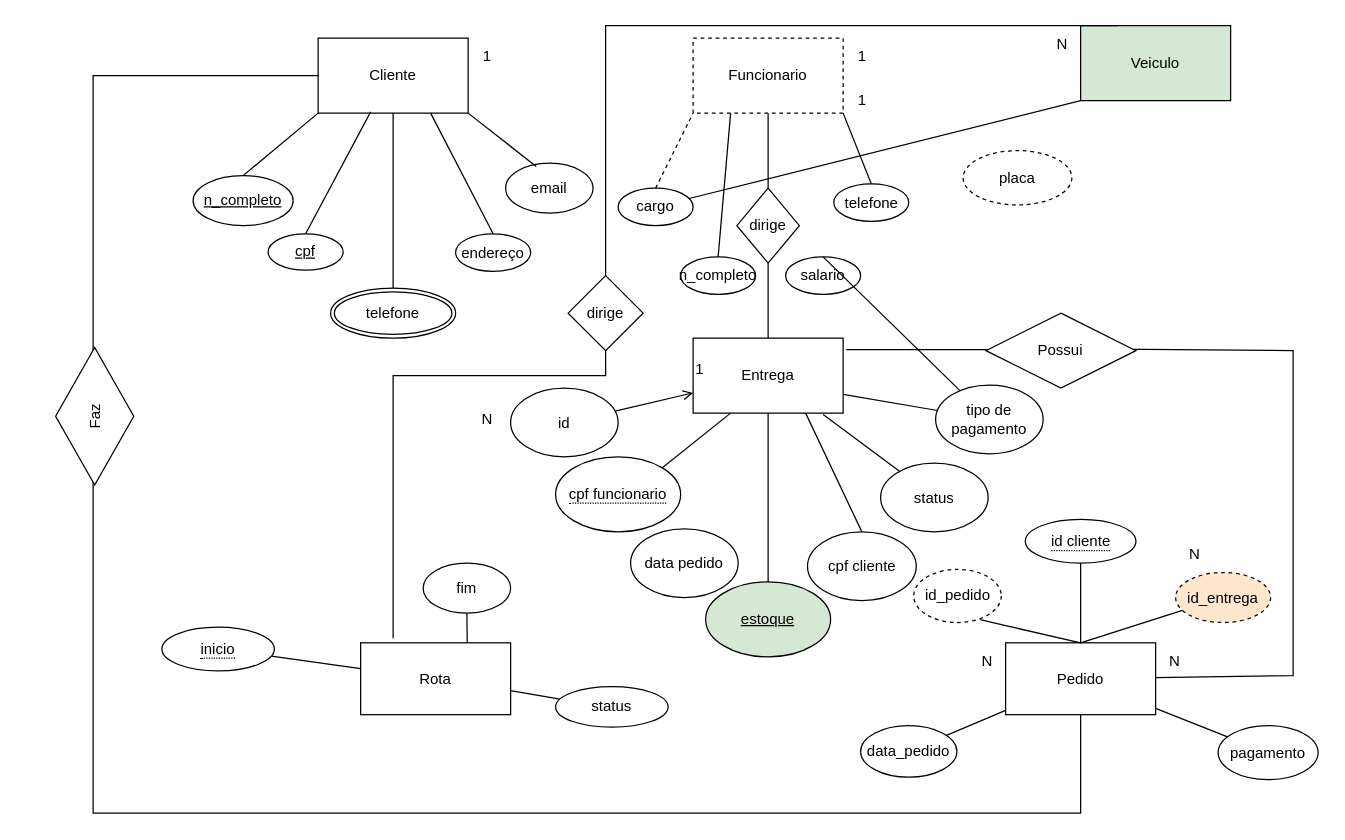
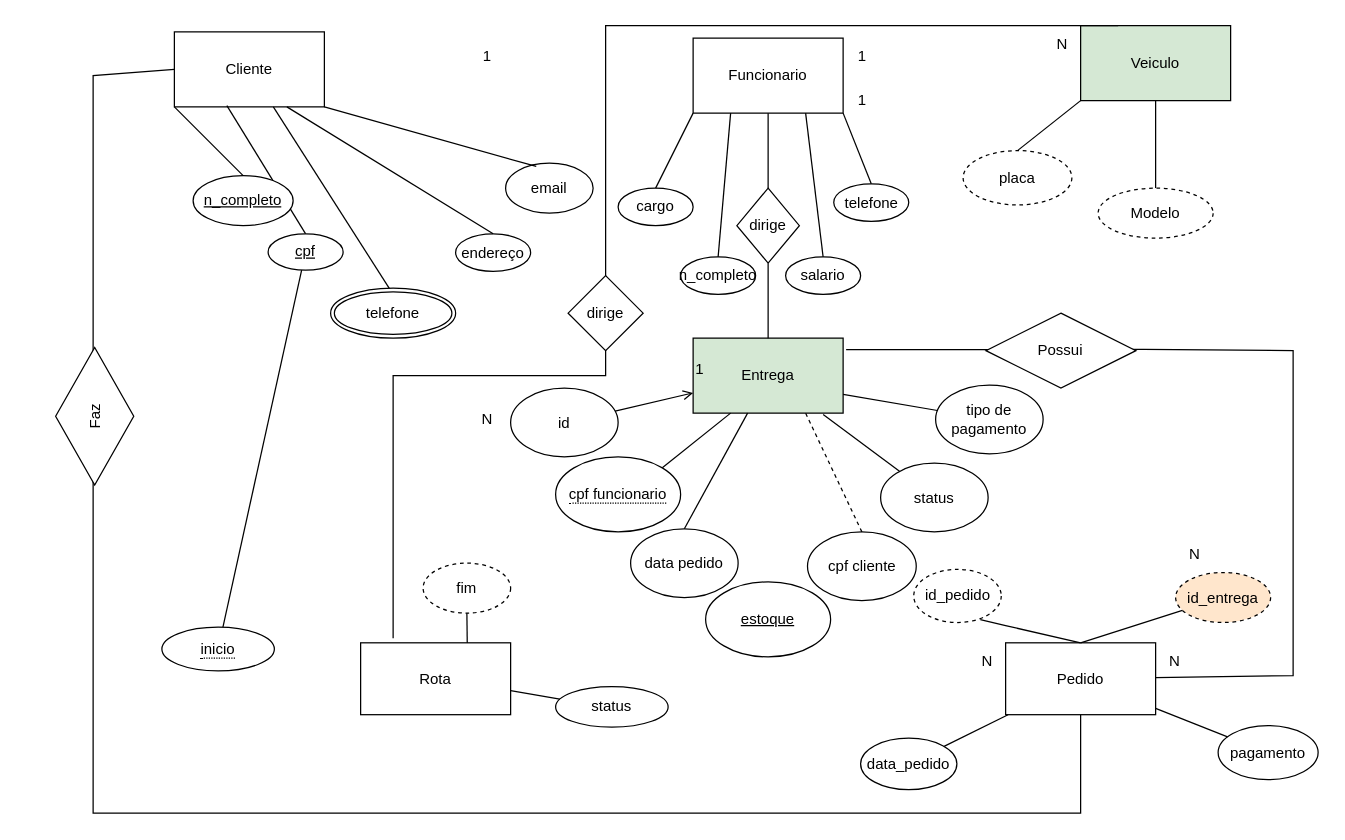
(393, 76) -> (249, 69)
(768, 76) -> (768, 76)
none -> (1156, 144)
(885, 149) -> (1049, 126)
(675, 150) -> (675, 150)
none -> (1156, 213)
(891, 323) -> (814, 185)
(768, 376) -> (768, 376)
none -> (716, 471)
(834, 472) -> (834, 472)
(768, 498) -> none
(1081, 541) -> none
(467, 588) -> (467, 588)
(1081, 600) -> none
(768, 619) -> (768, 619)
(316, 662) -> (262, 449)
(909, 751) -> (909, 764)
